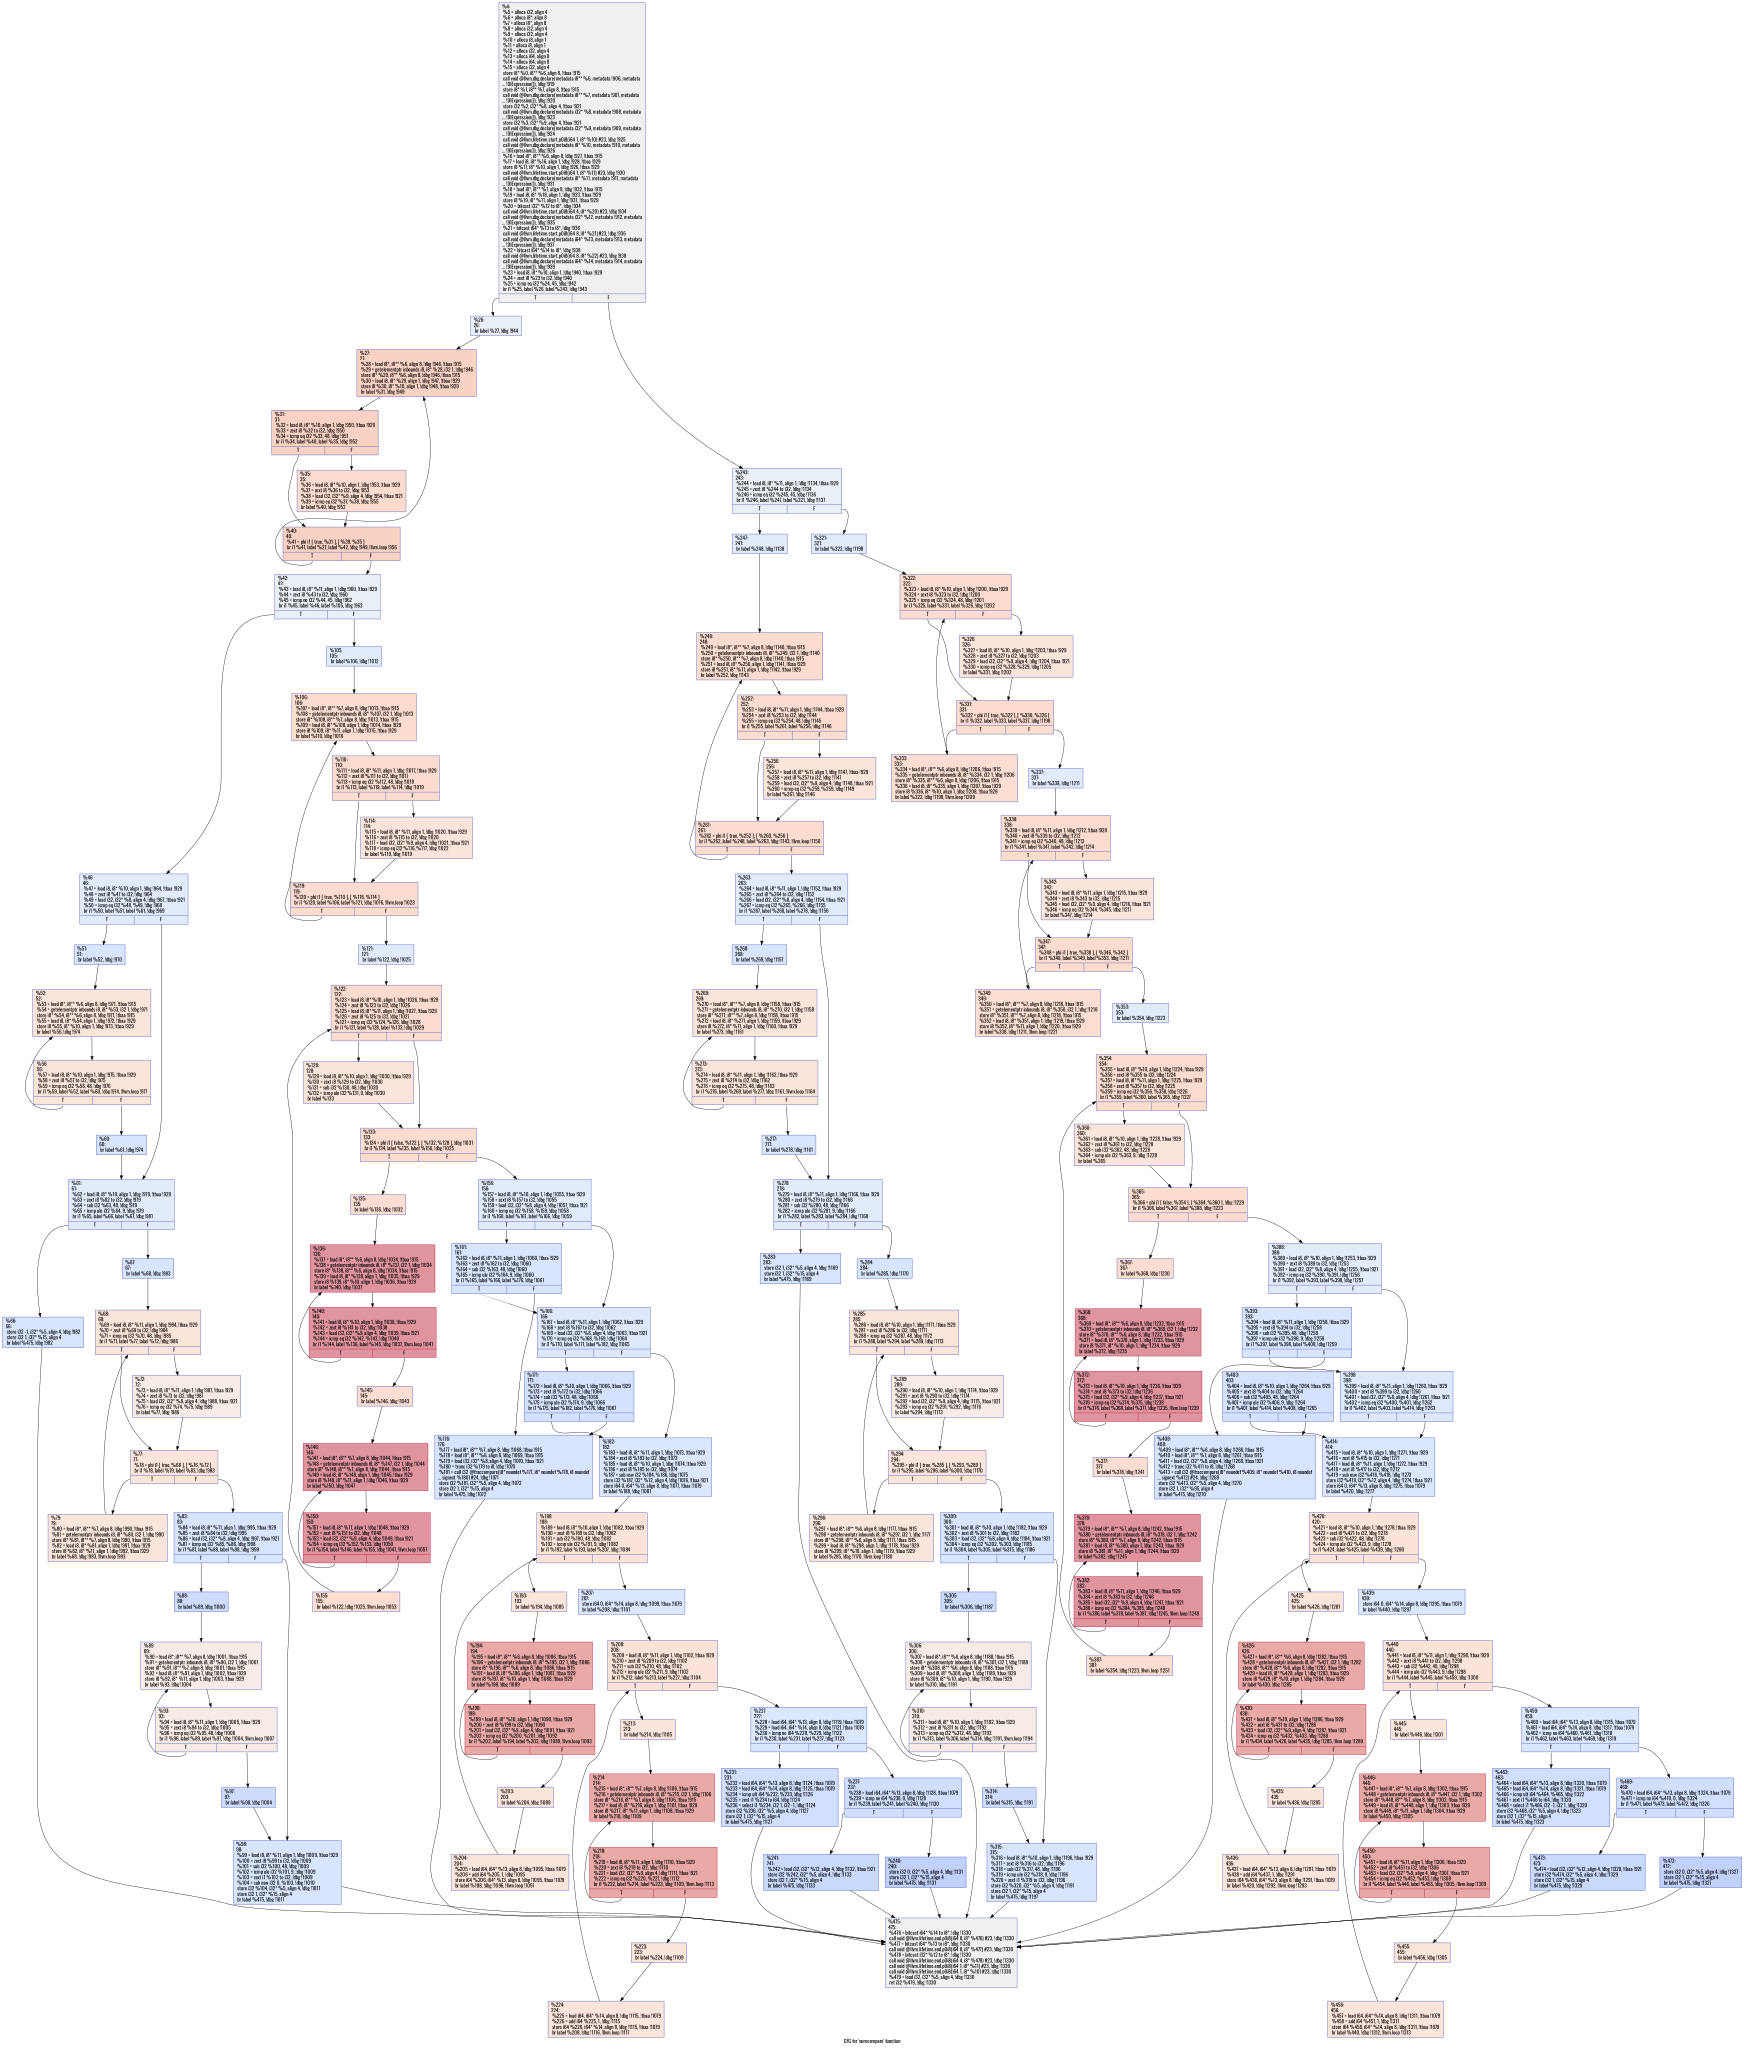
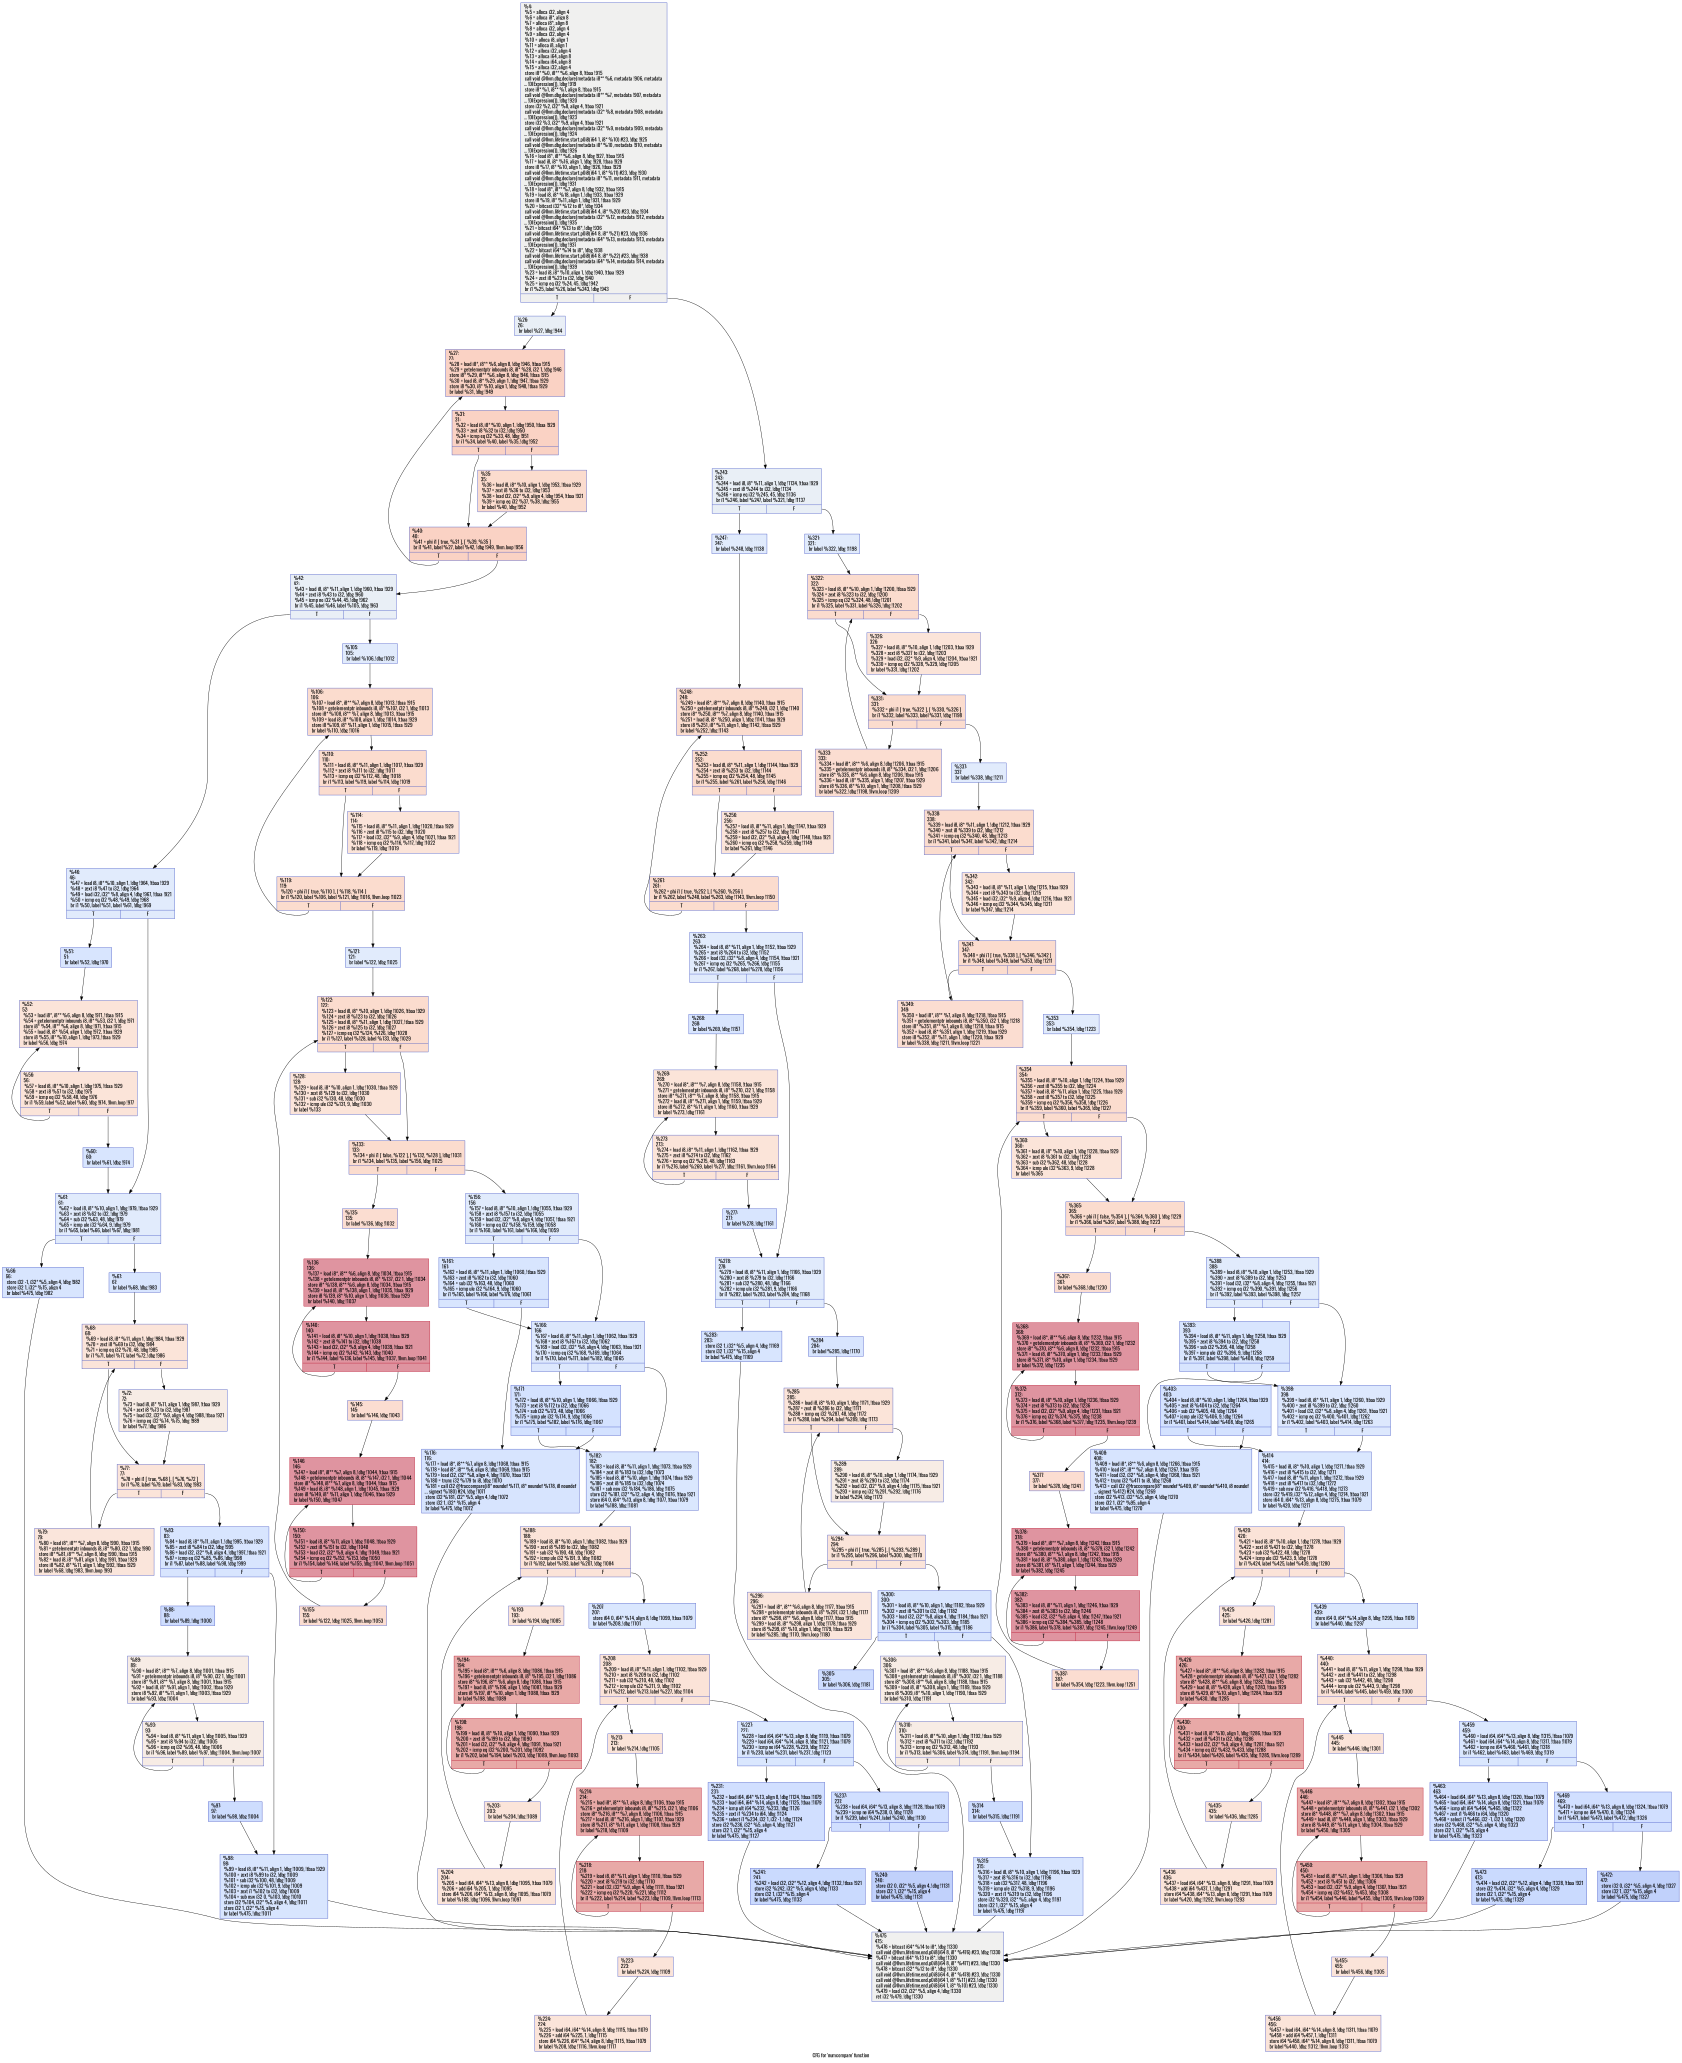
(968, 1625) -> (939, 1647)
